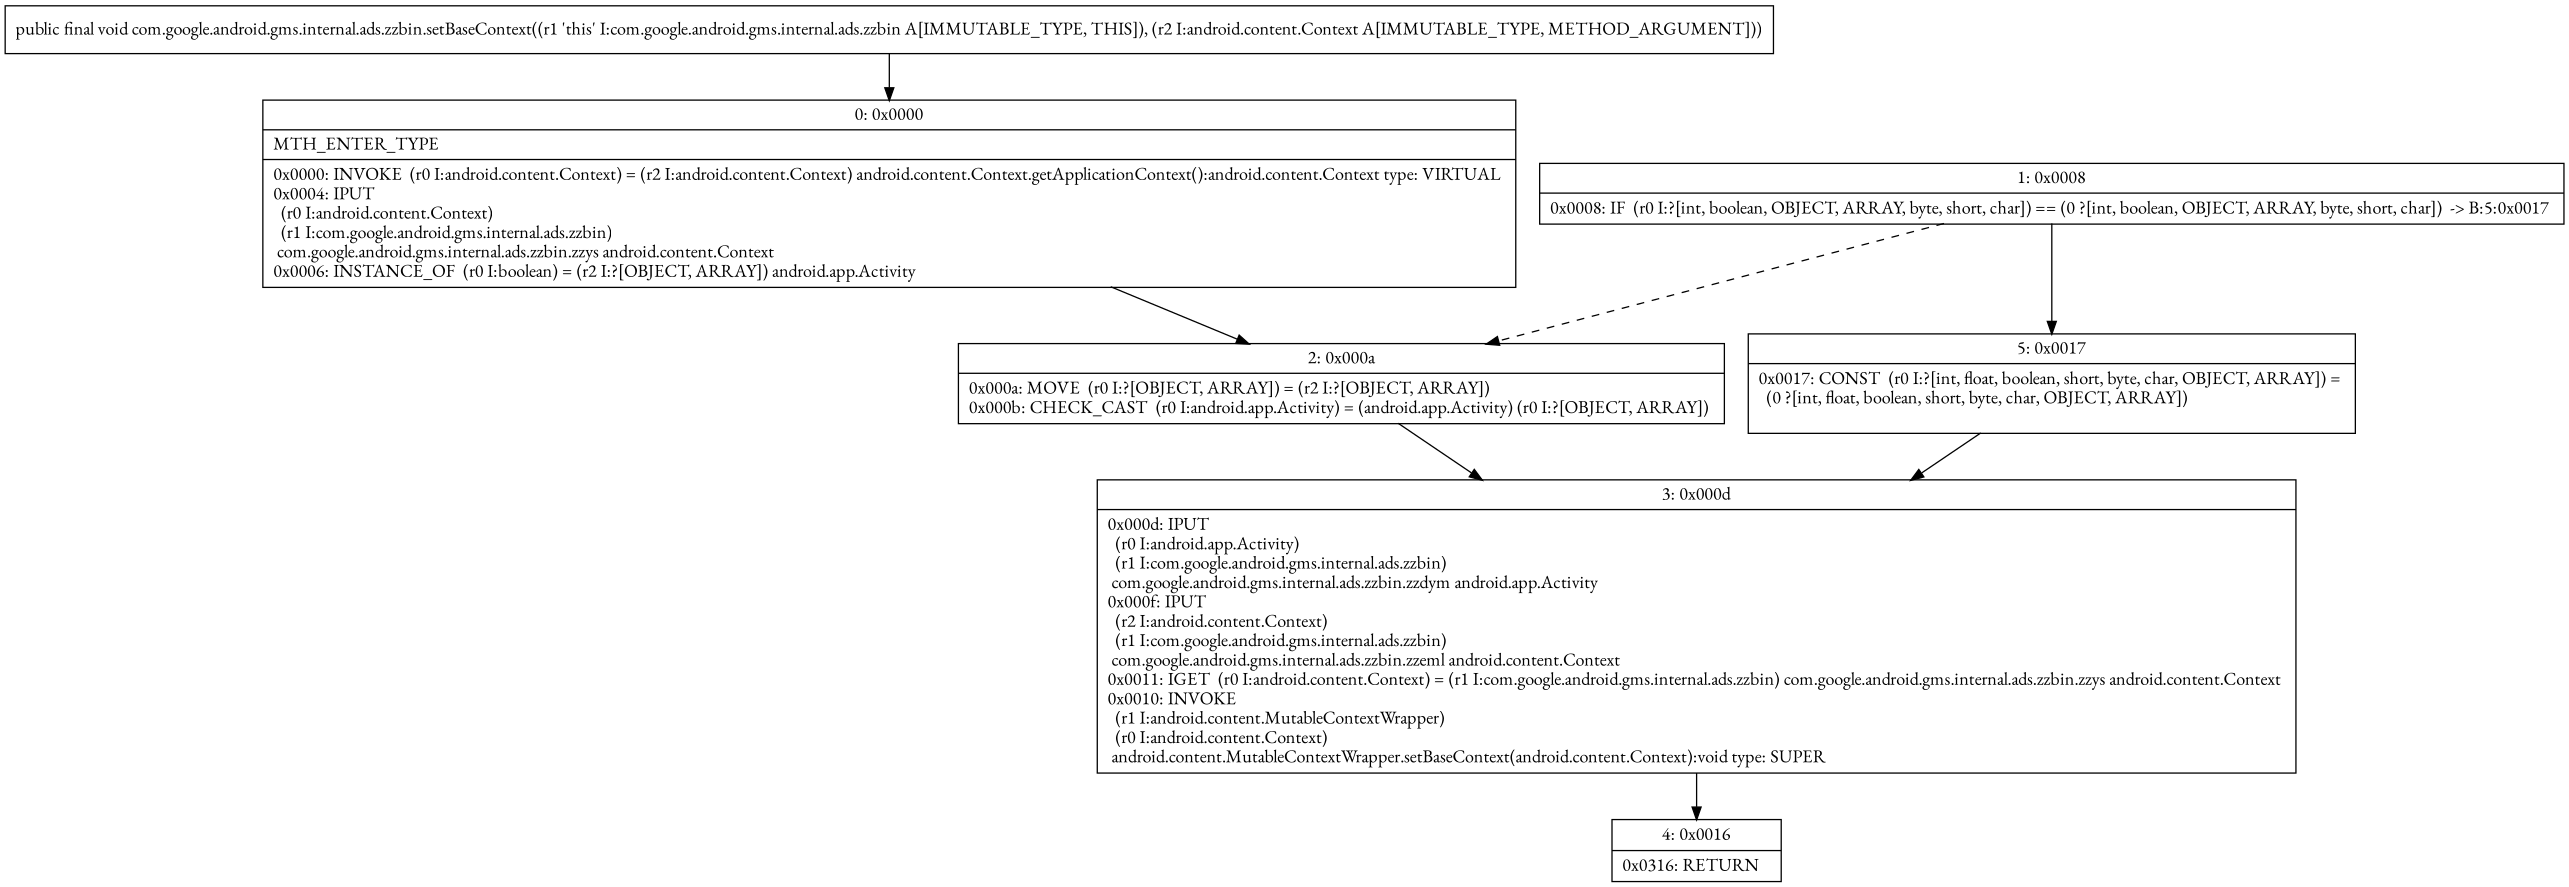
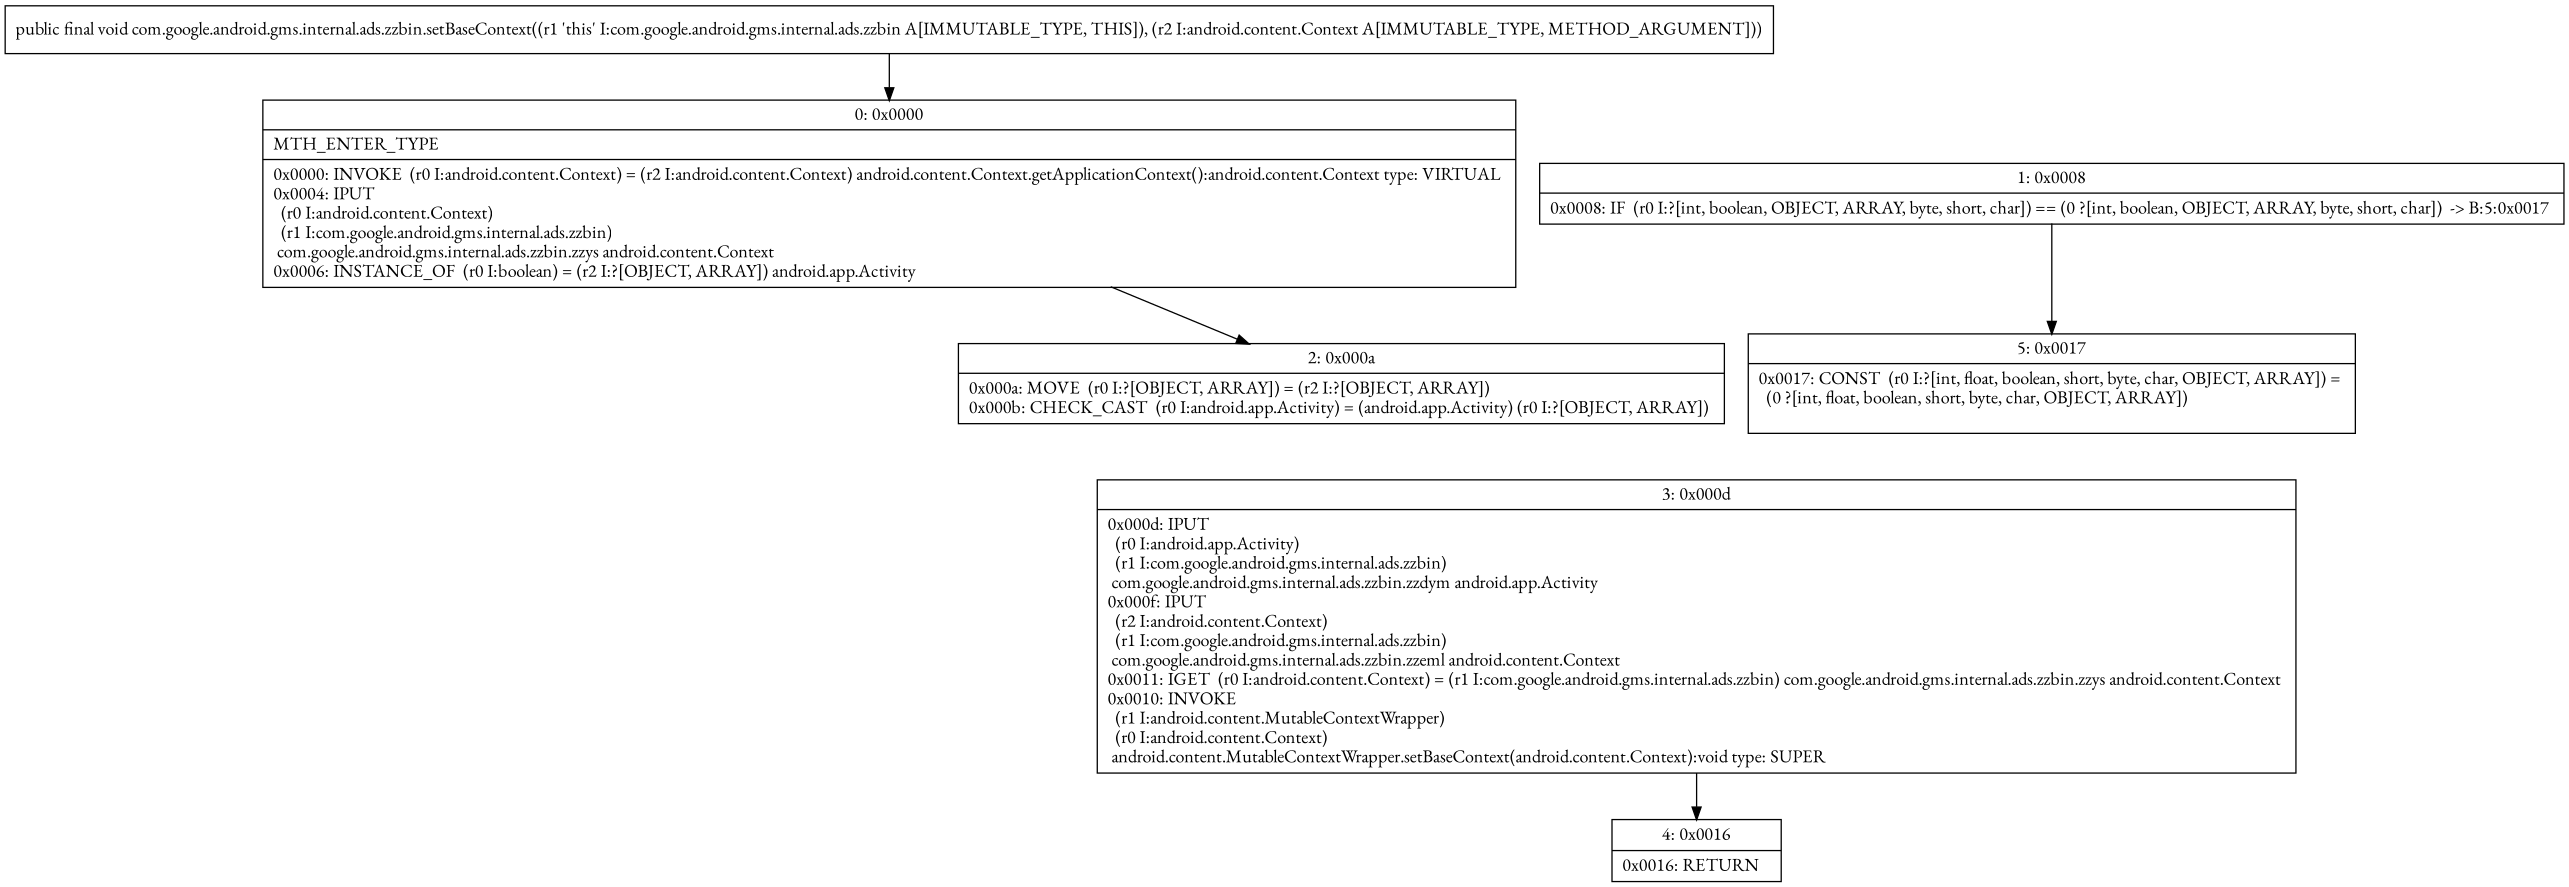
(1721, 282) -> none
(1435, 448) -> none
(1951, 453) -> none
(1697, 865) -> (1697, 865)
